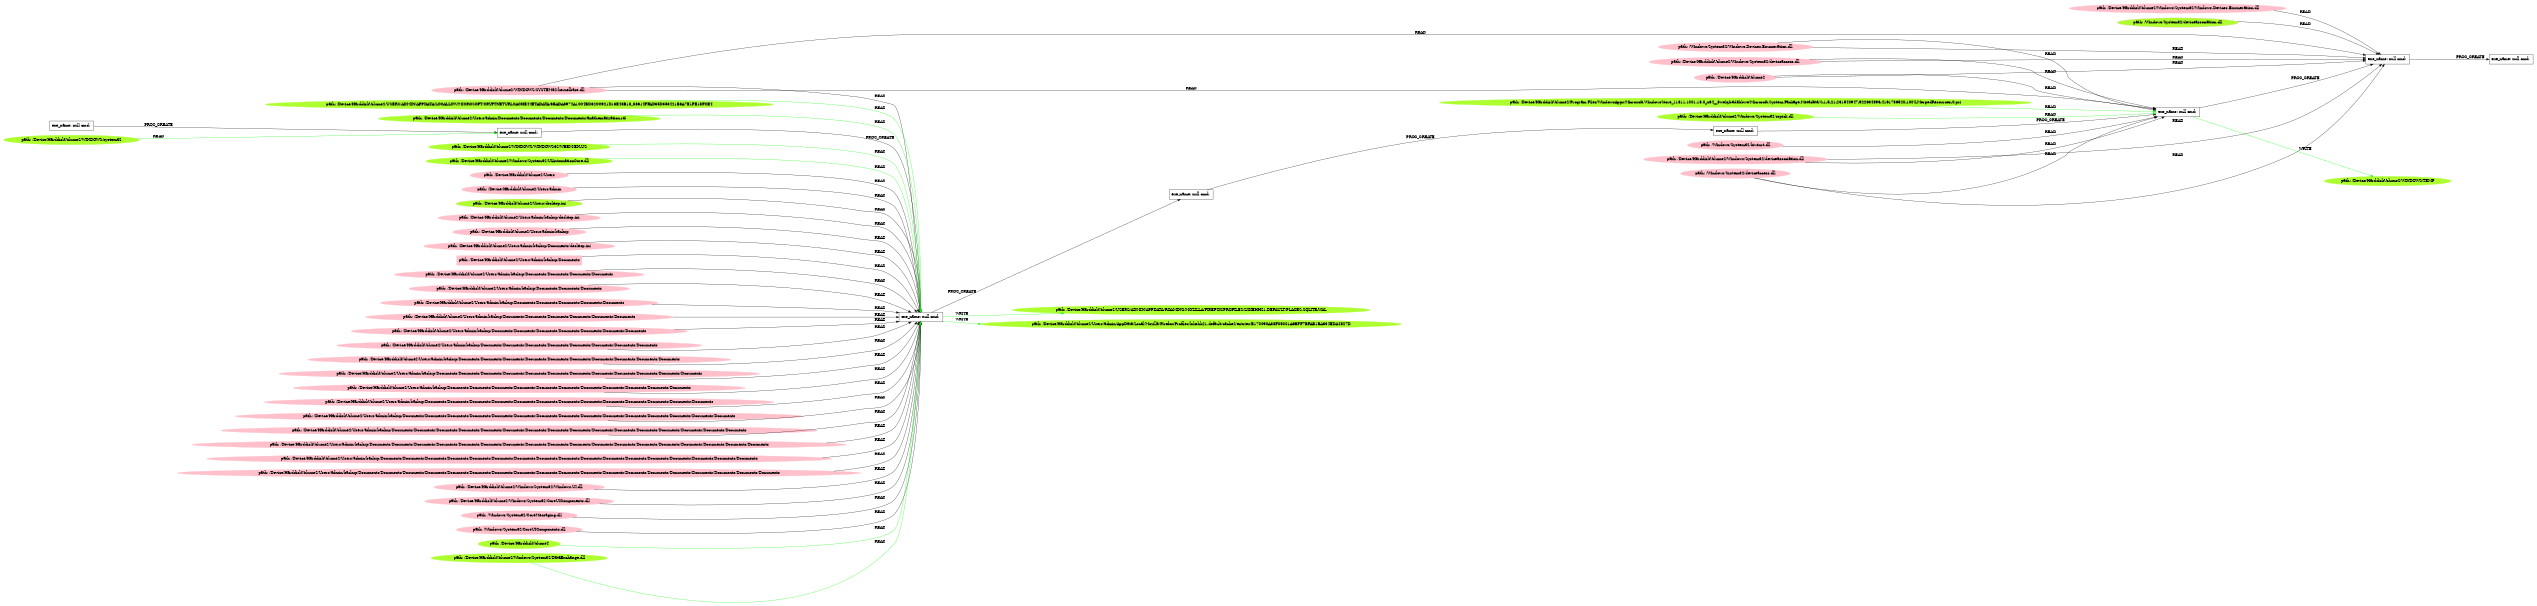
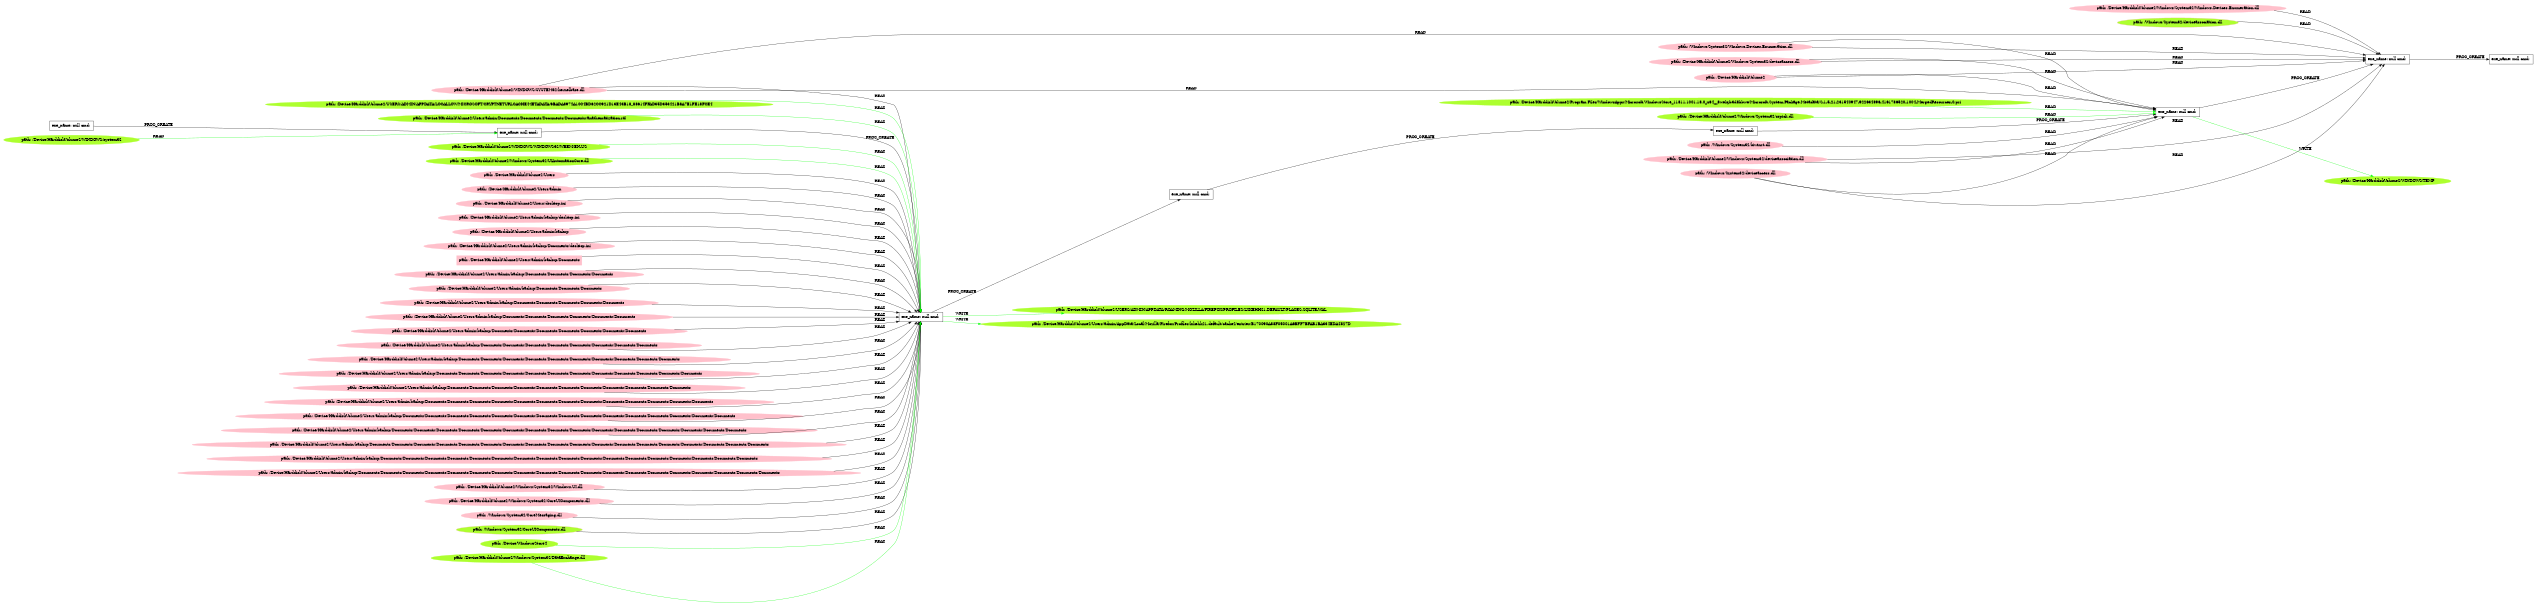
(519, 204) -> (519, 204)
(519, 530) -> (519, 530)
(519, 544) -> (519, 544)
